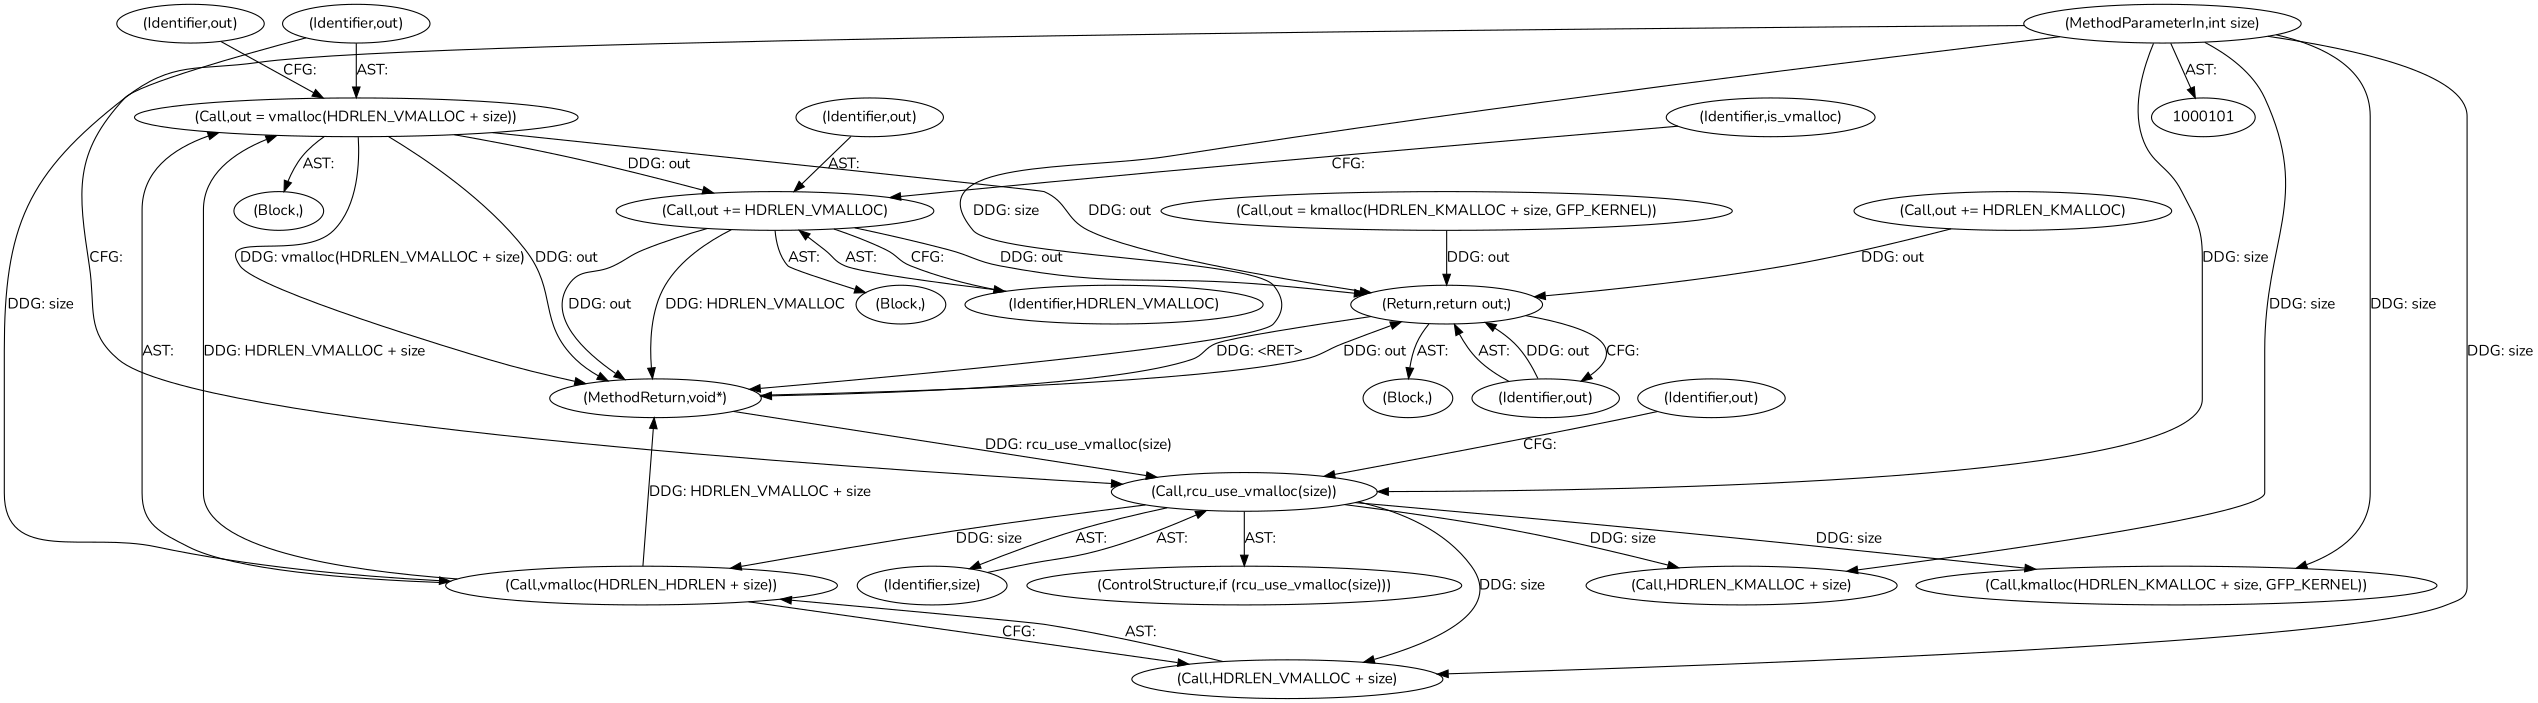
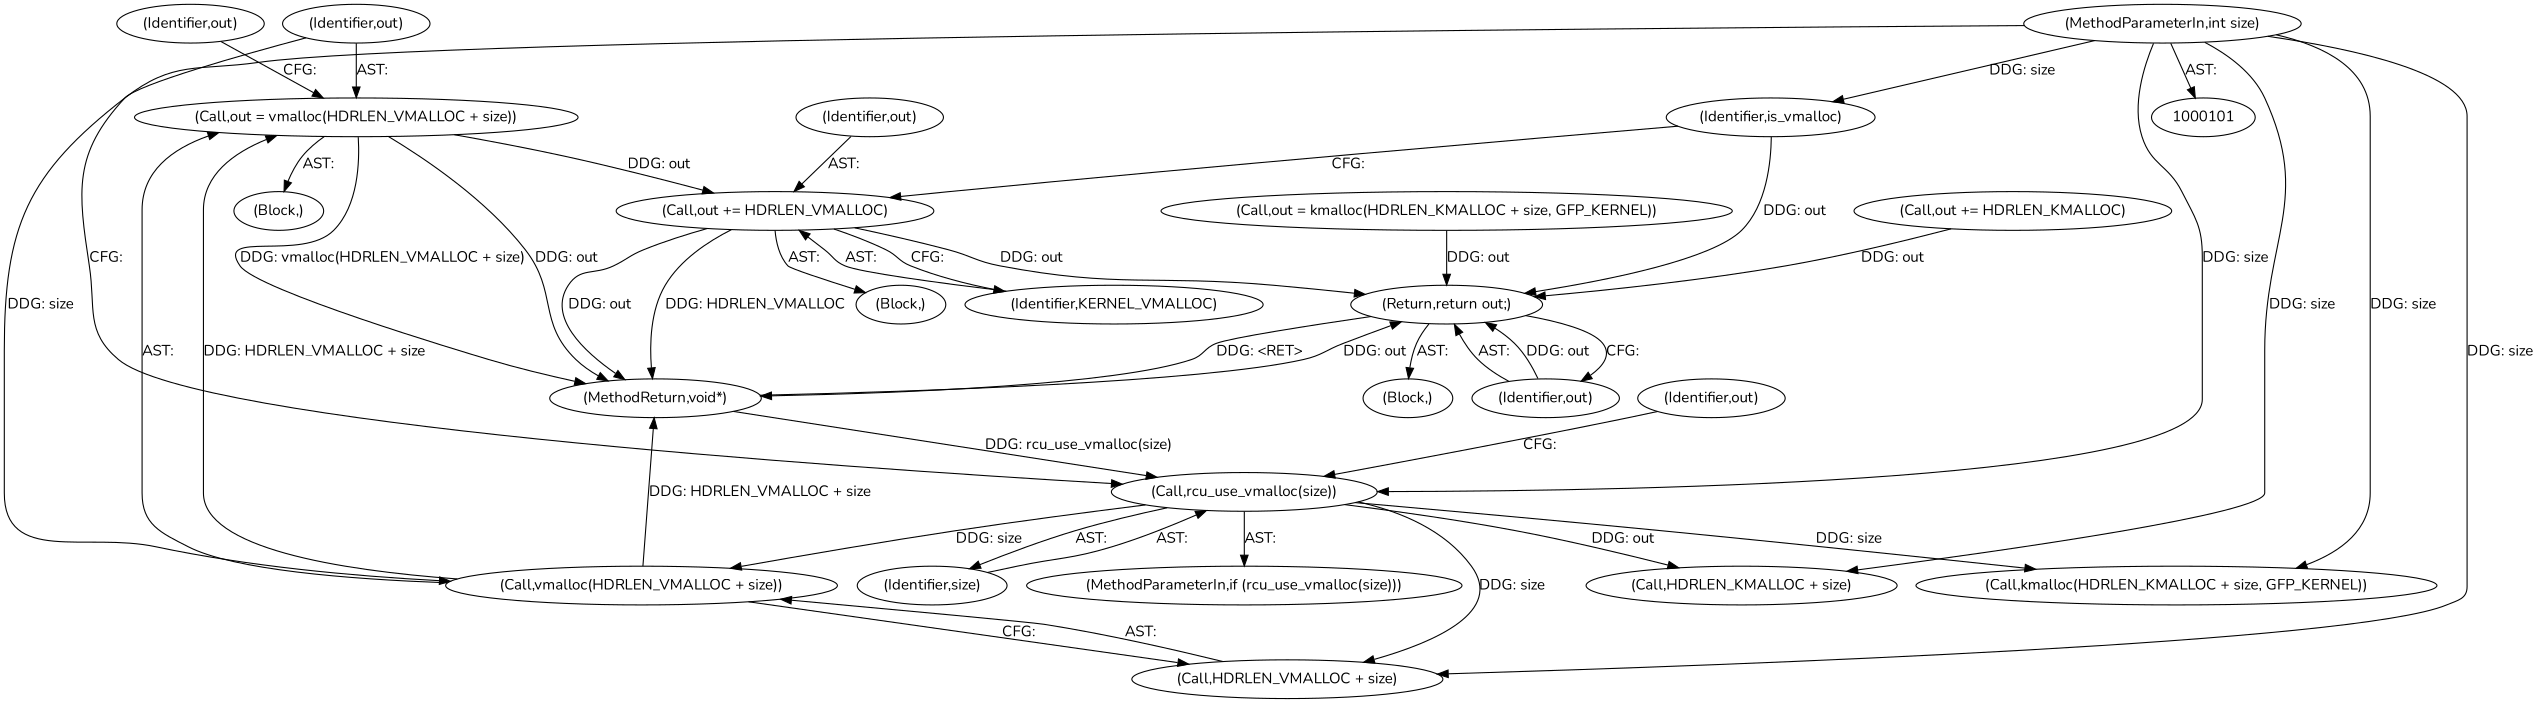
(1059, 166) -> (1969, 70)
(937, 180) -> (1690, 257)
(1114, 305) -> (1114, 305)
(1623, 539) -> (1623, 539)
(642, 586) -> (642, 586)
(1244, 586) -> (1244, 586)
